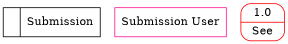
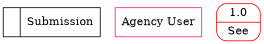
(171, 22) -> (158, 22)
